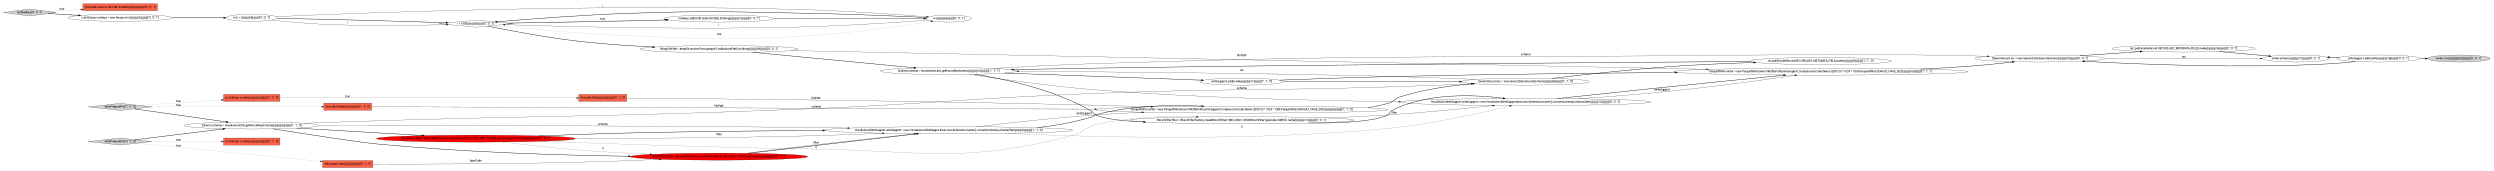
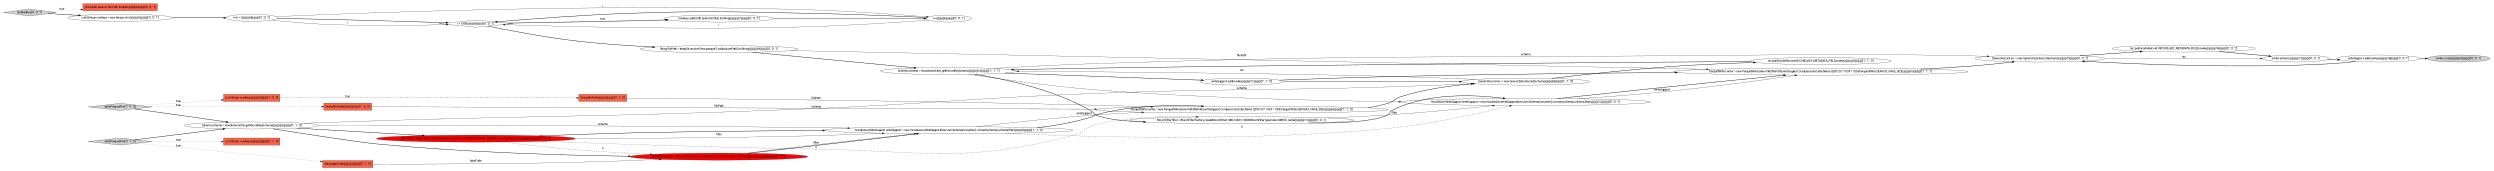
(713, 39) -> none
(2335, 57) -> (2333, 60)
